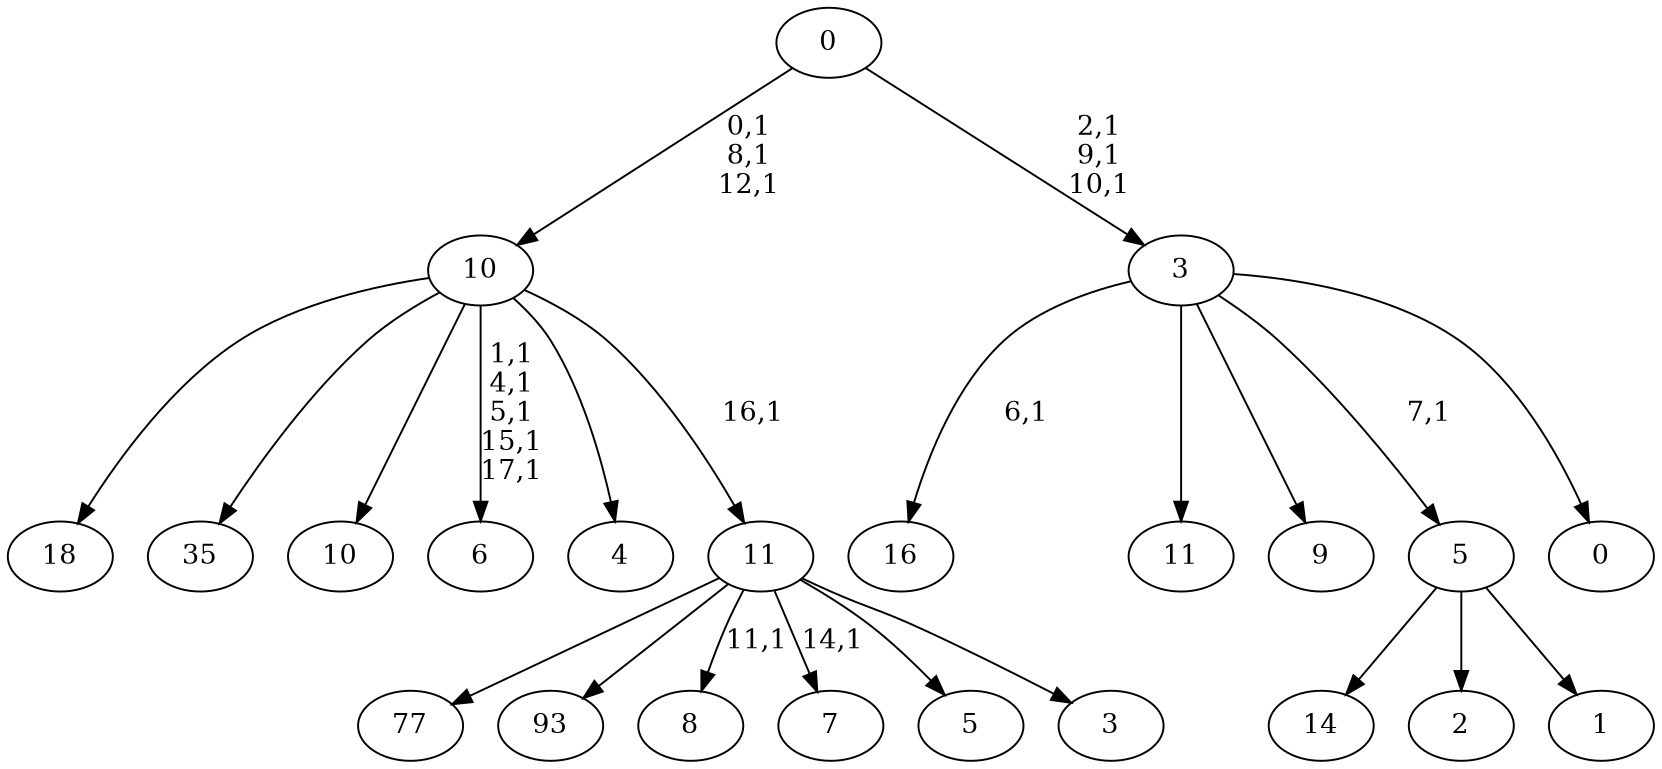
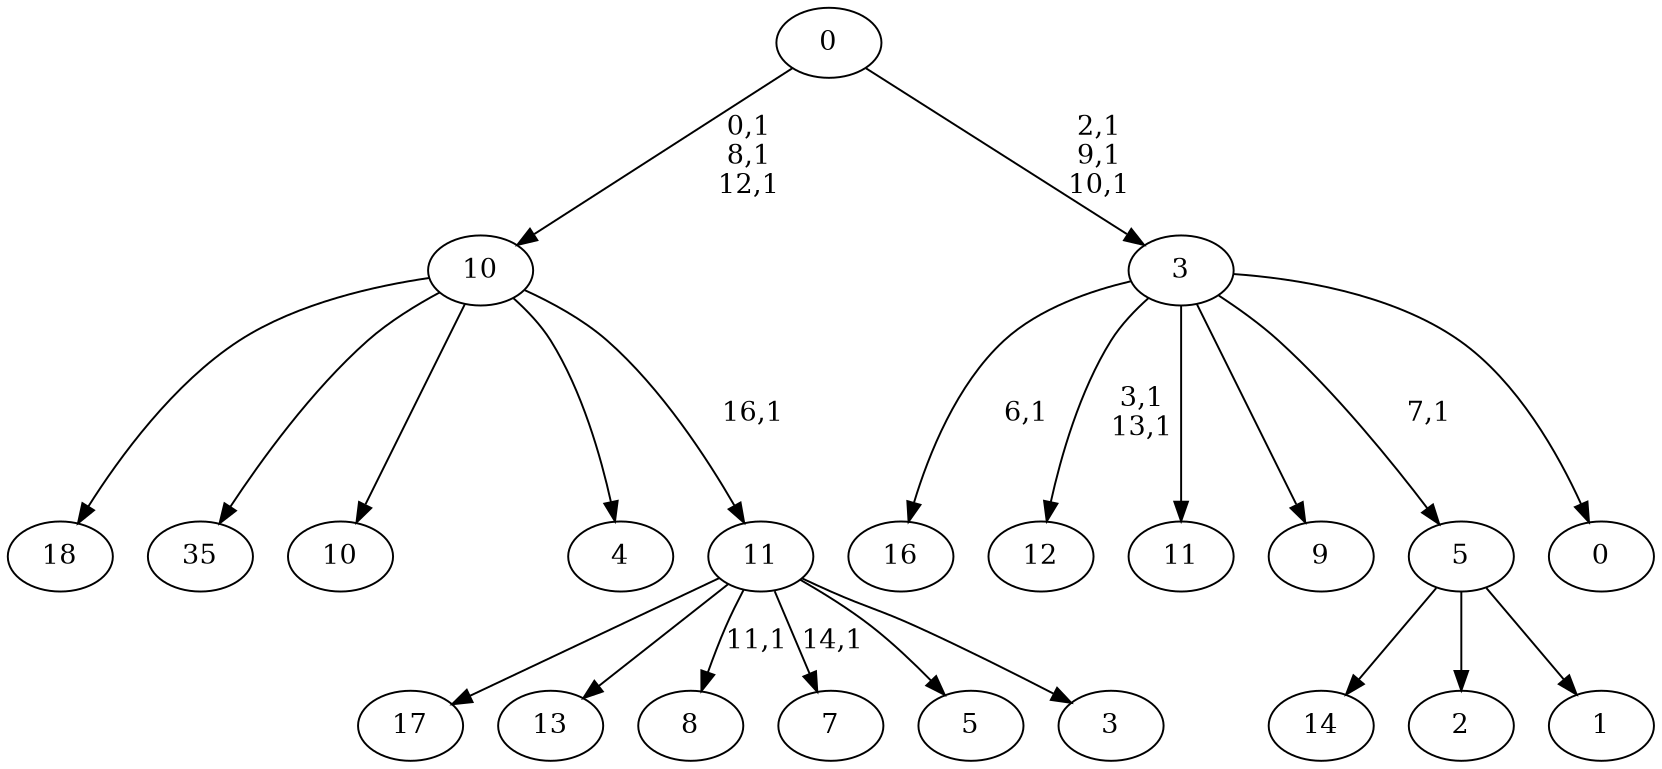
(481, 557) -> none
none -> (1041, 557)
(411, 726) -> (411, 726)
(551, 726) -> (551, 726)
